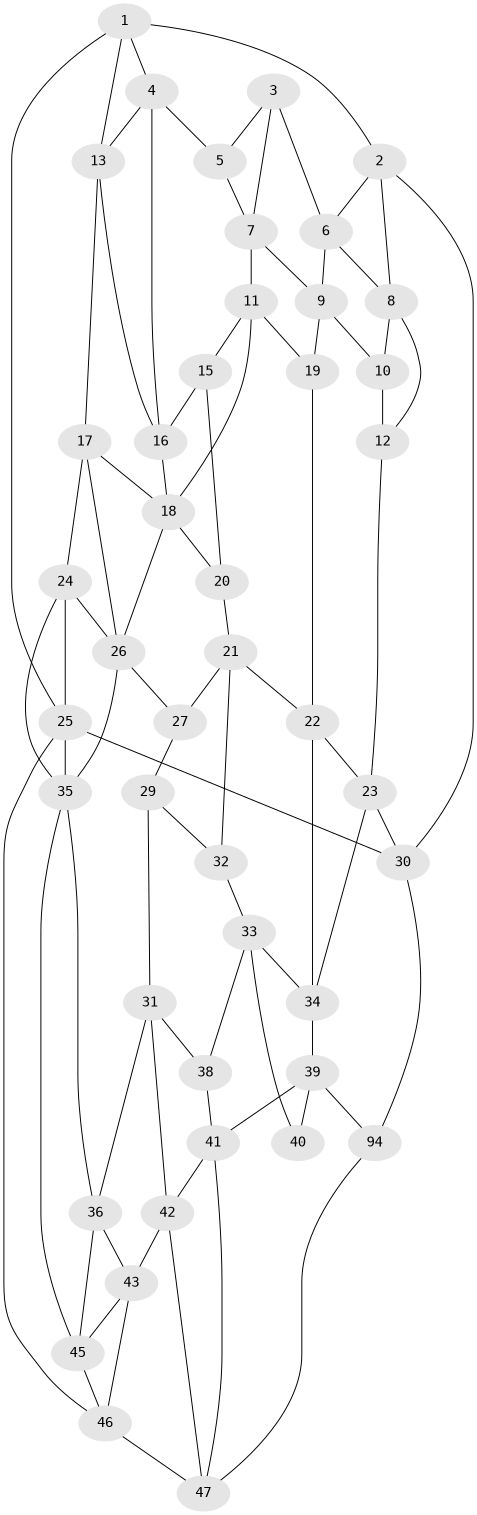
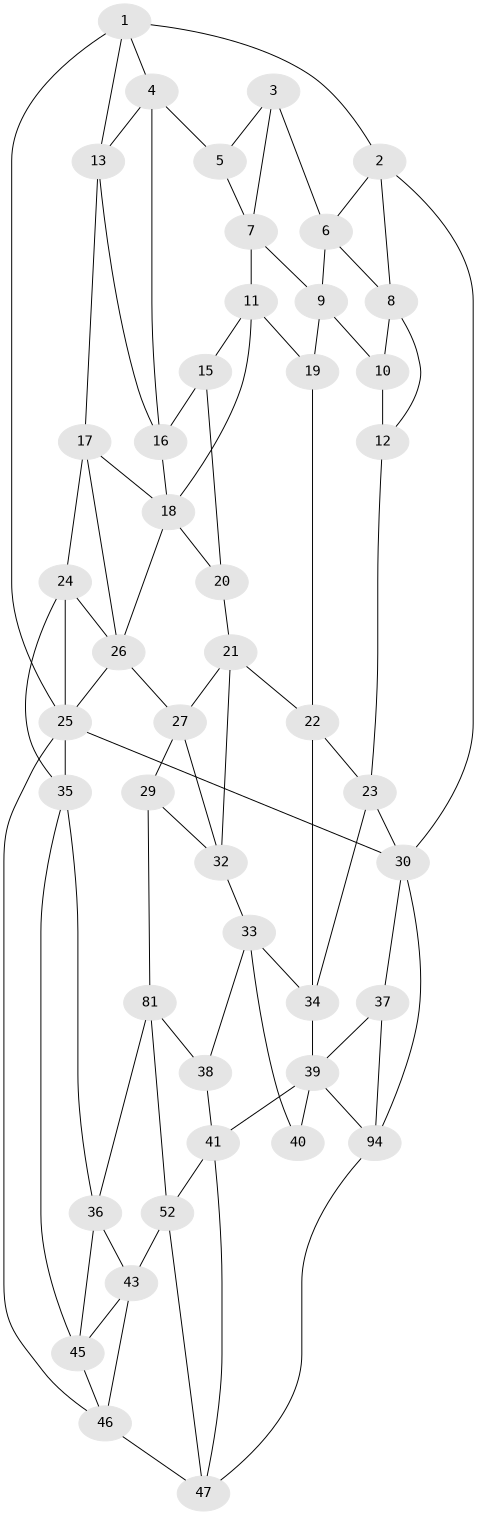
(105, 726) -> (92, 687)
none -> (201, 793)
(150, 1003) -> (150, 1003)
none -> (383, 1003)
(167, 1213) -> (167, 1213)
